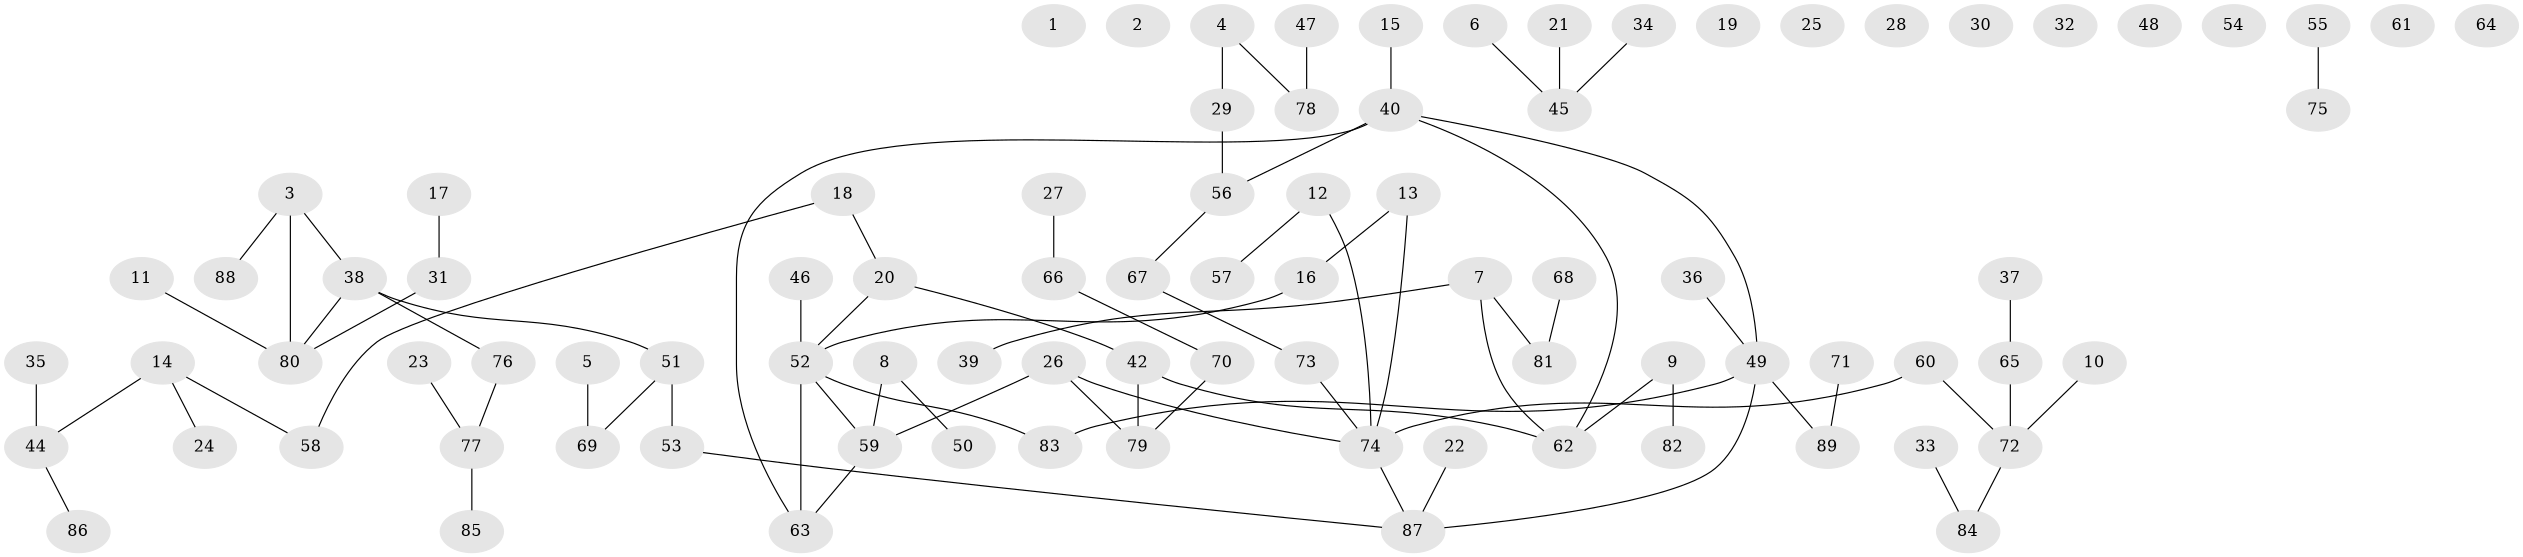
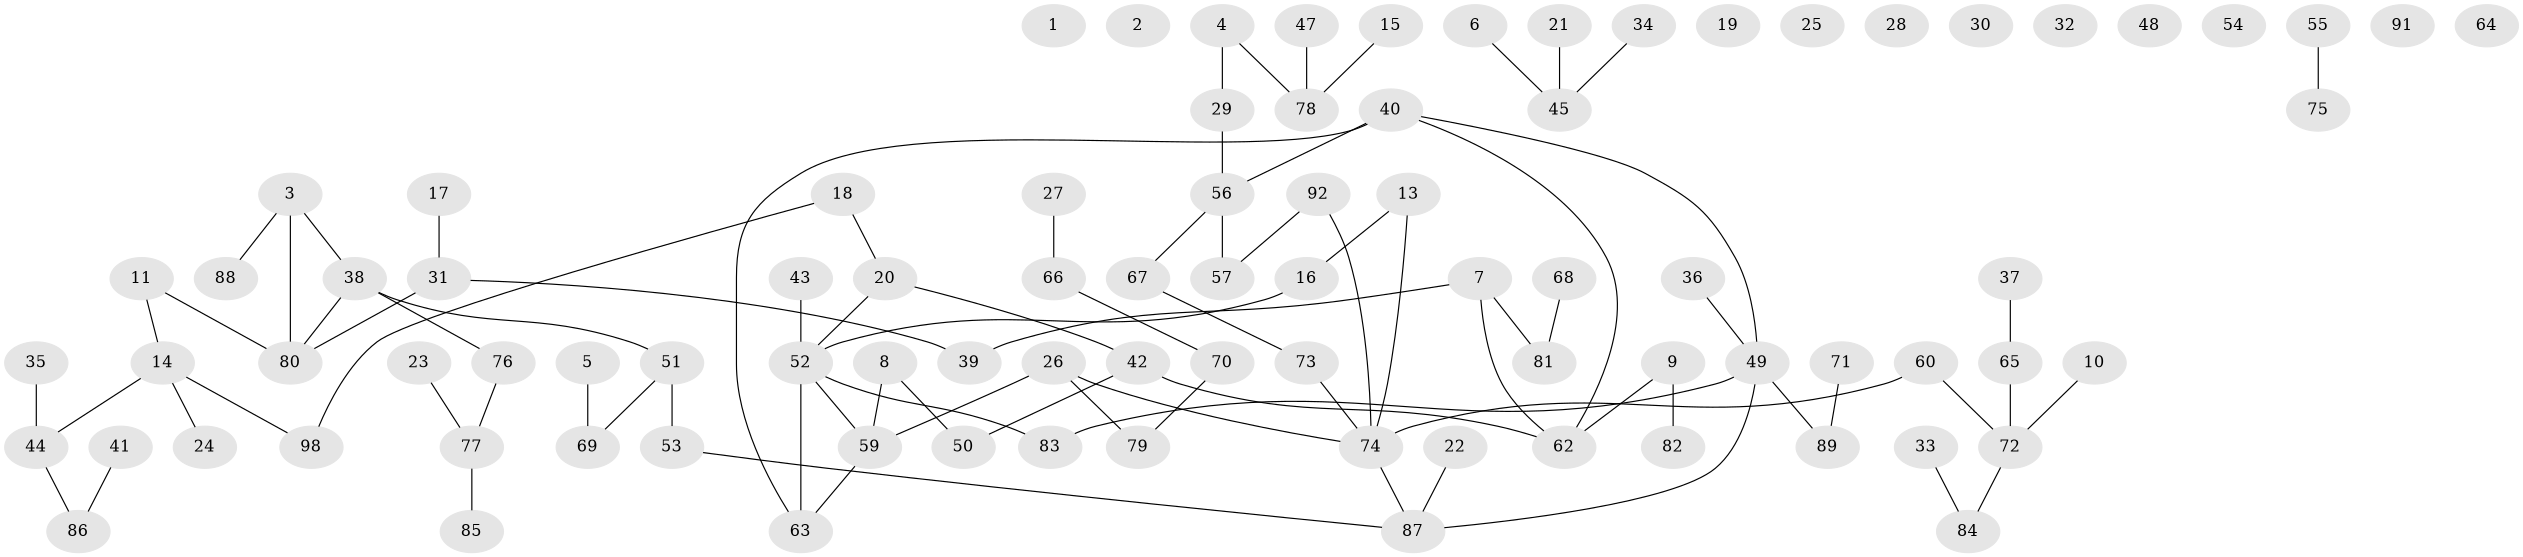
(2403, 26) -> (2403, 26)
(1391, 68) -> (1349, 68)
(1318, 194) -> (1318, 194)
none -> (1222, 237)
(801, 279) -> (801, 279)
none -> (710, 299)
none -> (152, 321)
(1138, 405) -> (1051, 405)
none -> (121, 447)
(311, 447) -> (311, 447)
